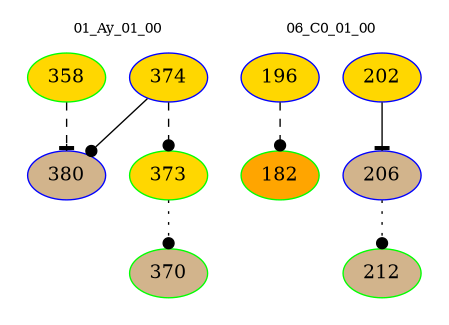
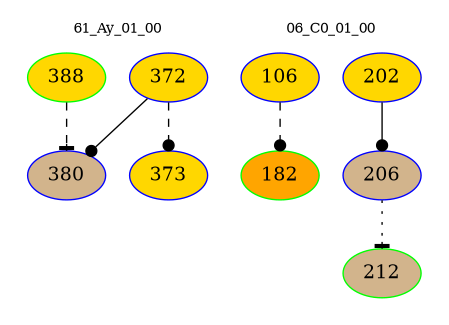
(118, 29) -> (118, 29)
(67, 78) -> (67, 78)
(169, 78) -> (169, 78)
(280, 78) -> (280, 78)
(382, 123) -> (382, 121)
(169, 175) -> (169, 175)
(382, 219) -> (382, 221)
(169, 273) -> none
